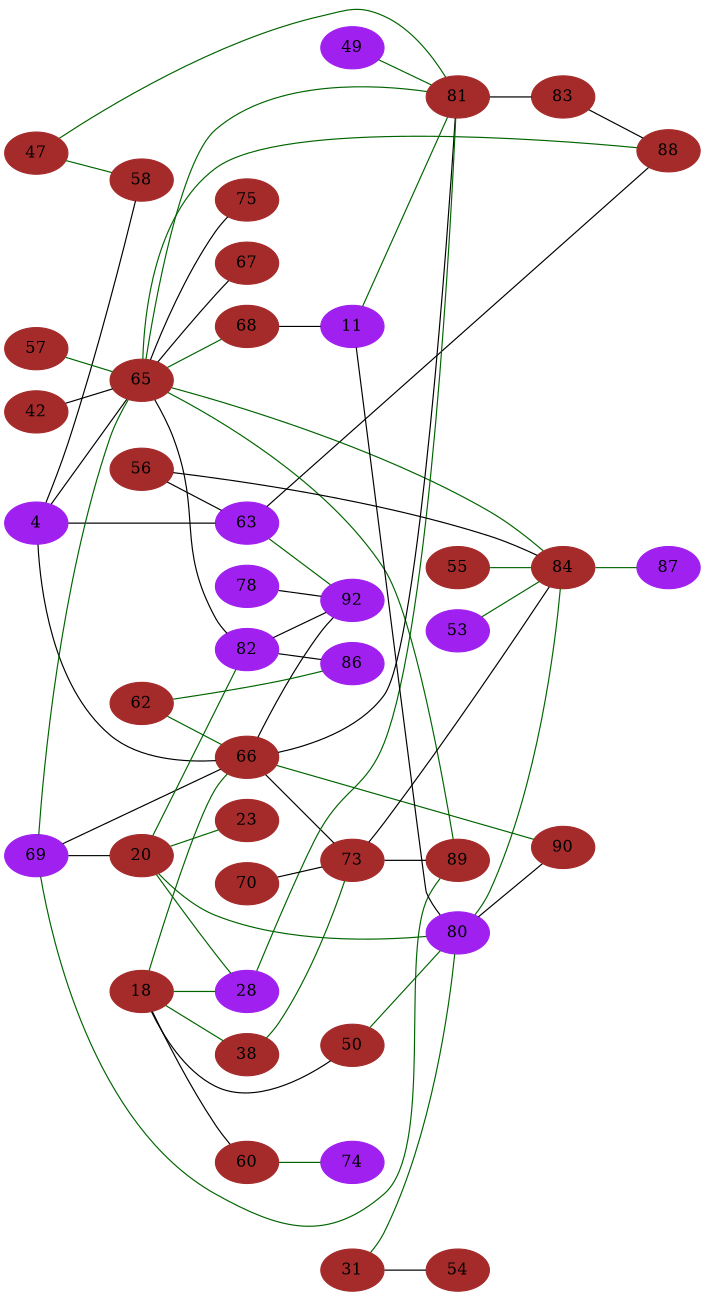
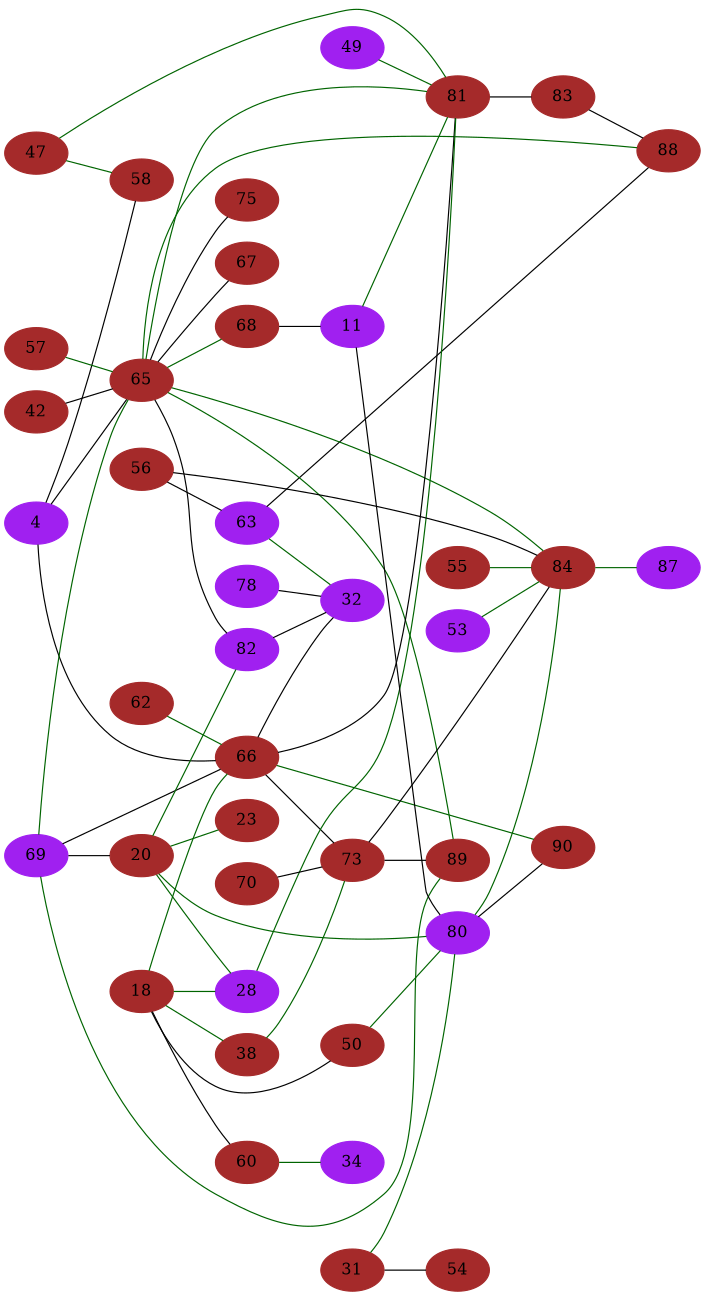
(142, 523) -> none
(352, 600) -> (352, 600)
(352, 664) -> none
(352, 1162) -> (352, 1162)
